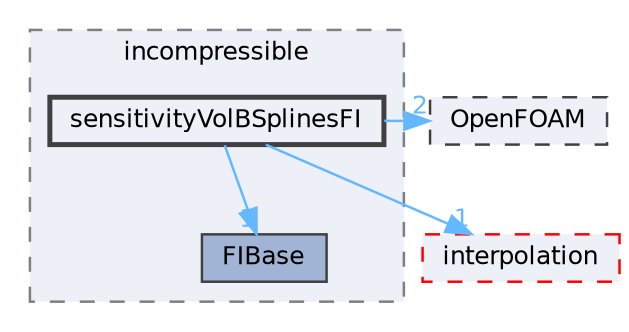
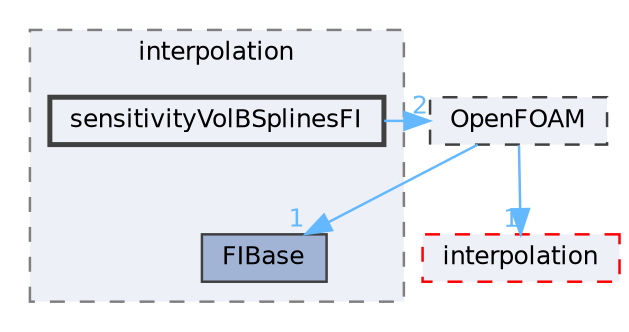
(217, 54) -> (217, 54)
(236, 178) -> (388, 191)
(357, 184) -> (520, 177)
